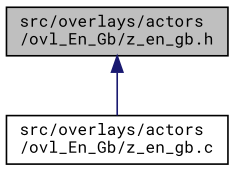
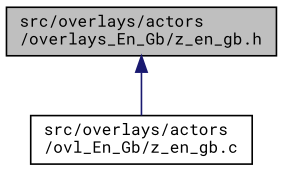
(117, 32) -> (141, 32)
